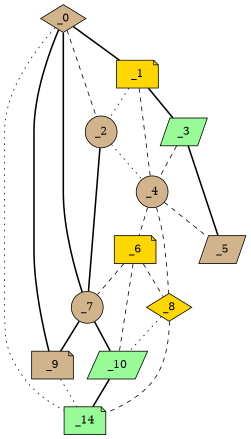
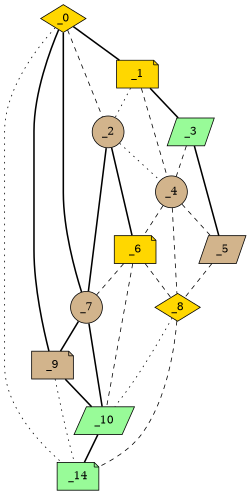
(63, 19) -> (63, 19)
none -> (122, 191)
none -> (198, 281)
none -> (78, 393)
